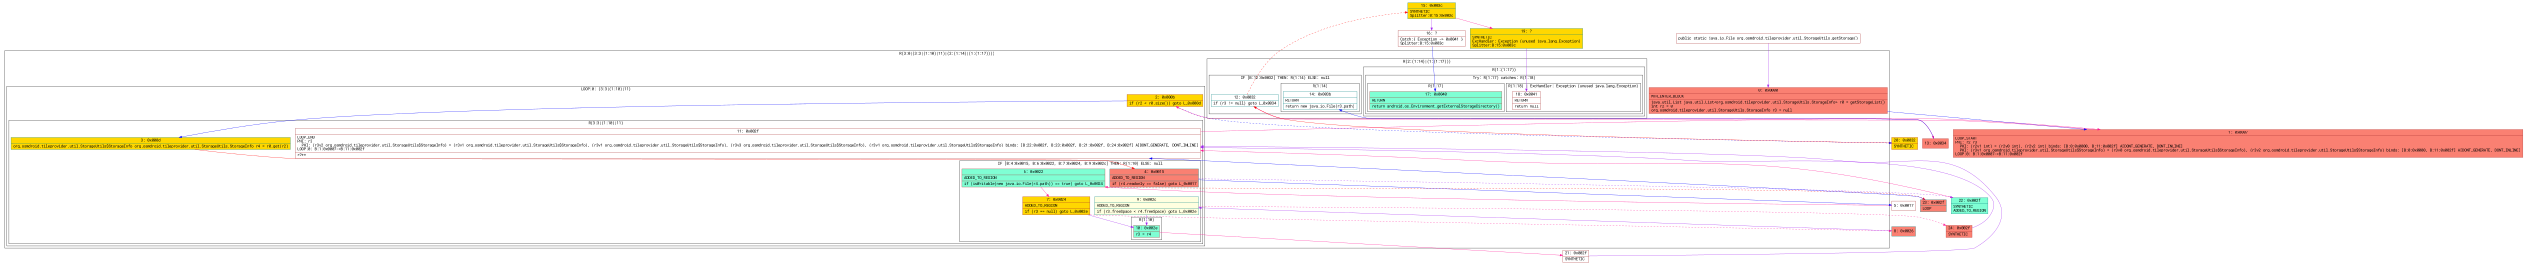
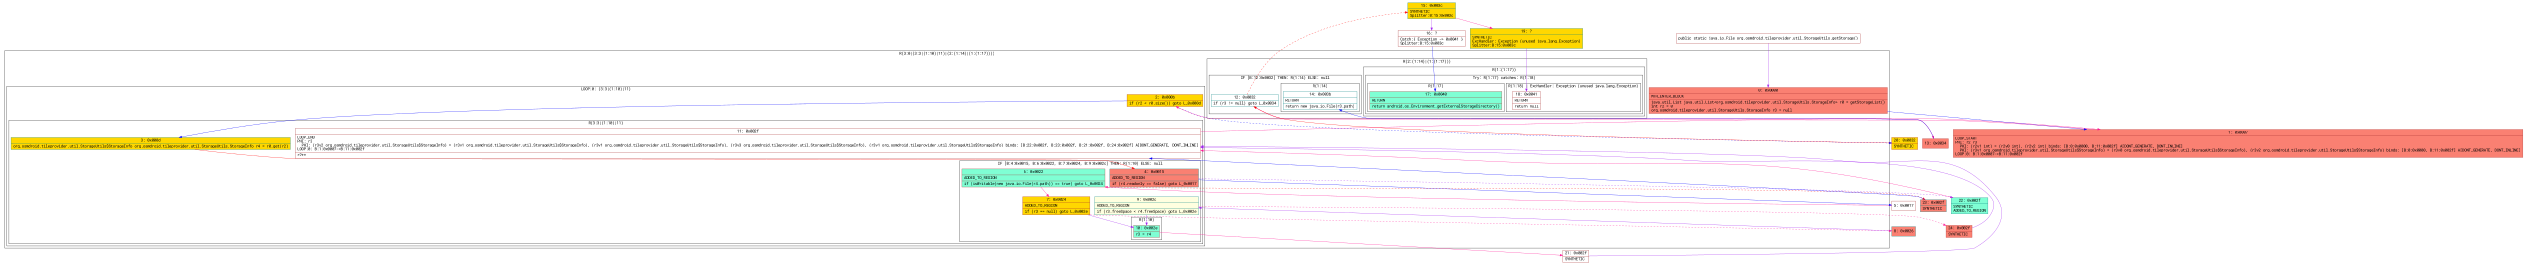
(1927, 209) -> (1932, 209)
